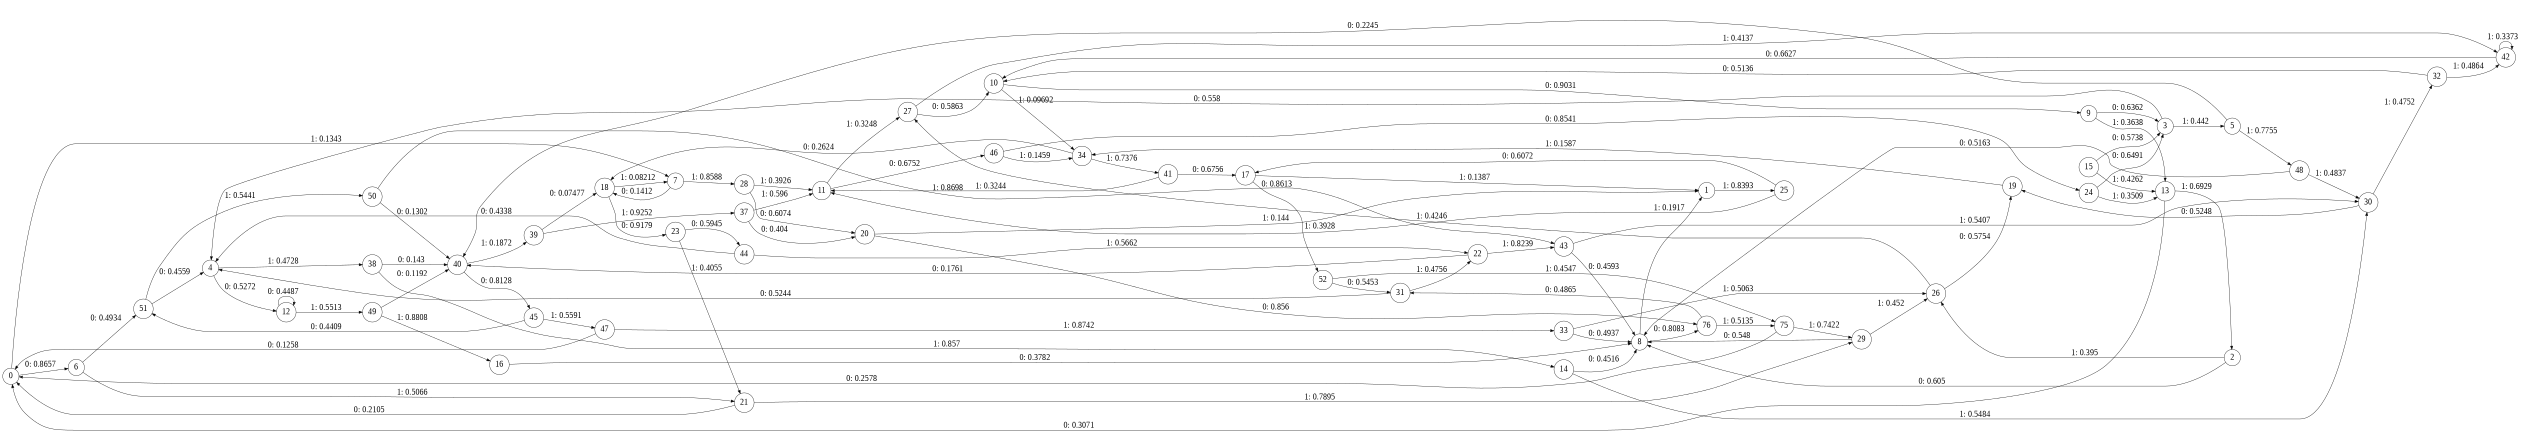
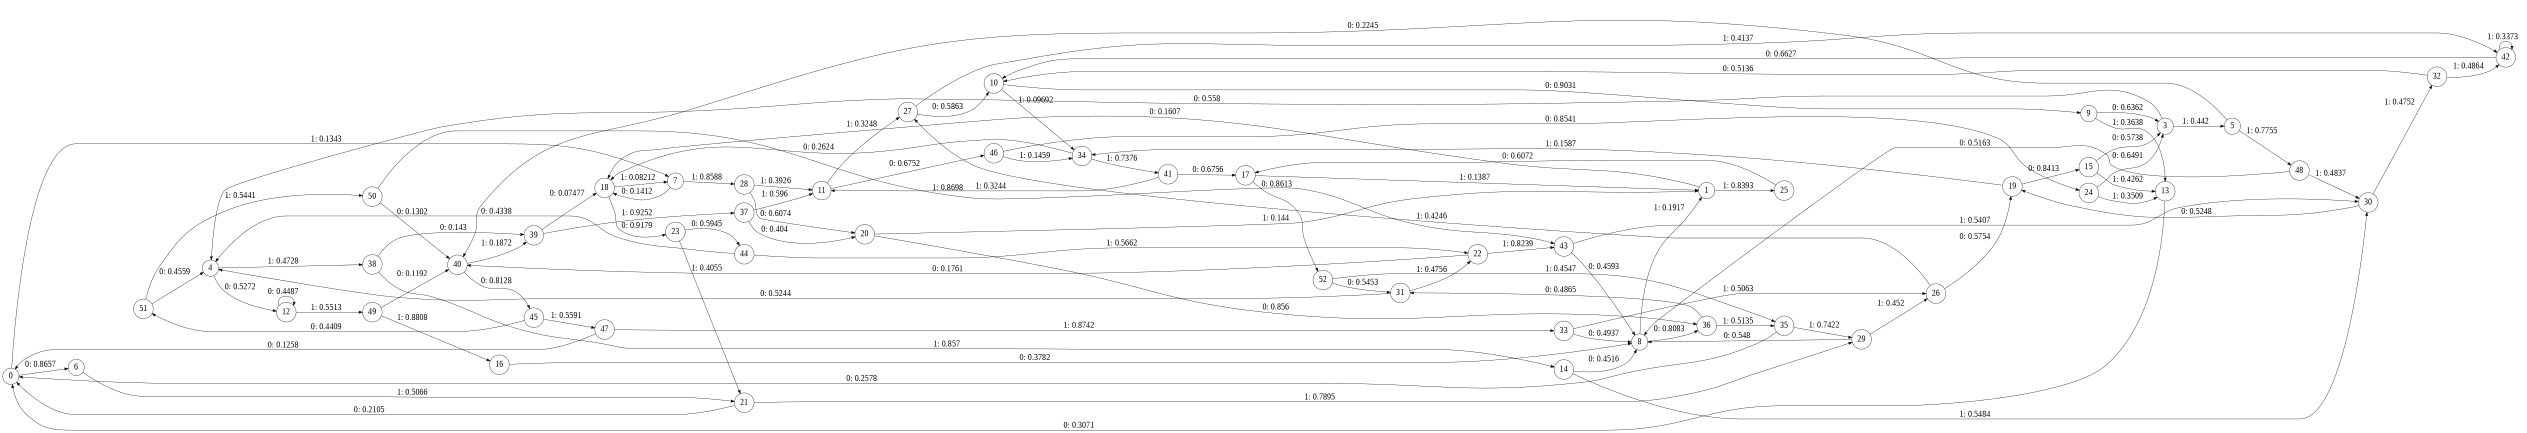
none -> (1151, 117)
none -> (2050, 177)
(1328, 232) -> none
(413, 265) -> (445, 233)
(1707, 326) -> (1707, 326)
(1784, 326) -> (1784, 326)
(108, 340) -> none
(2232, 358) -> none
